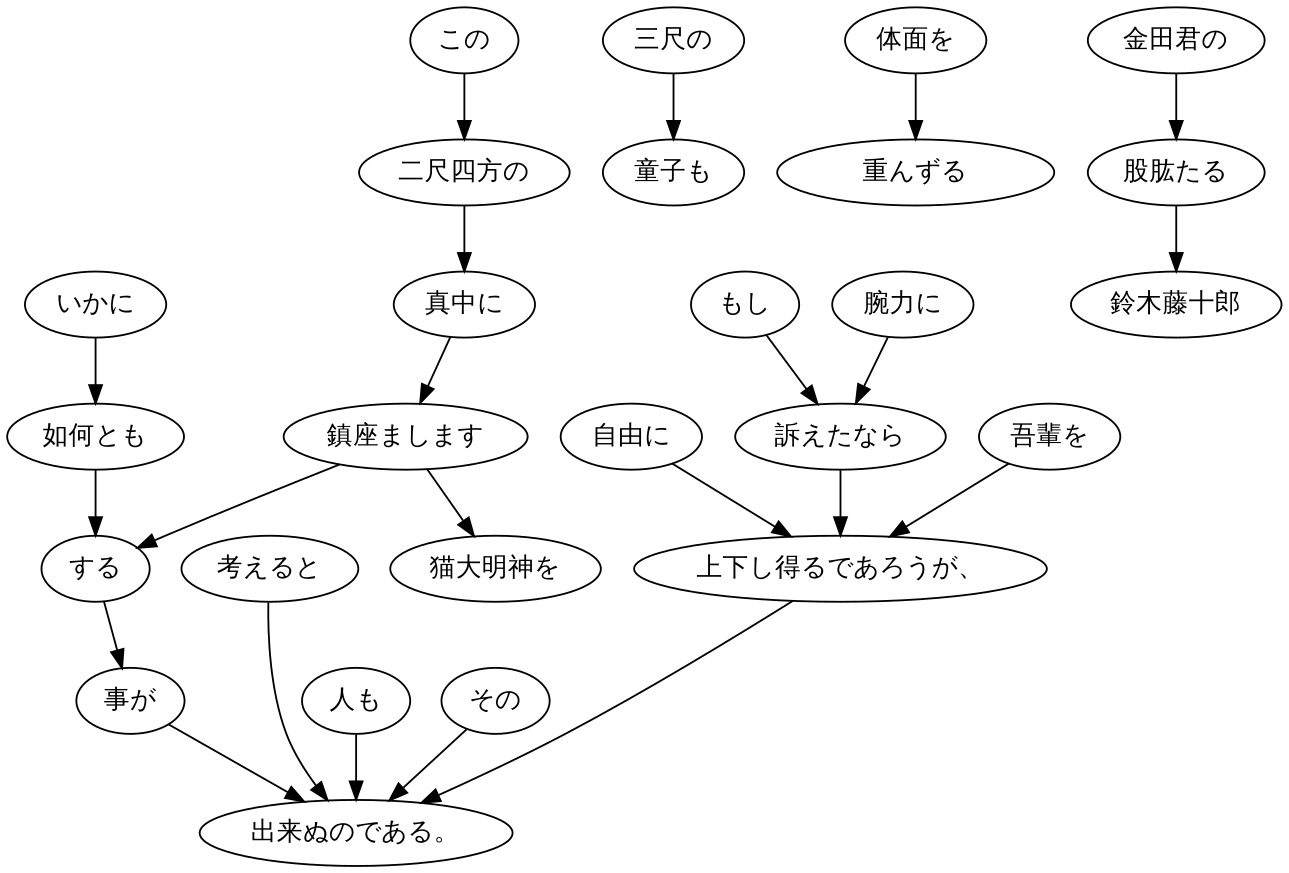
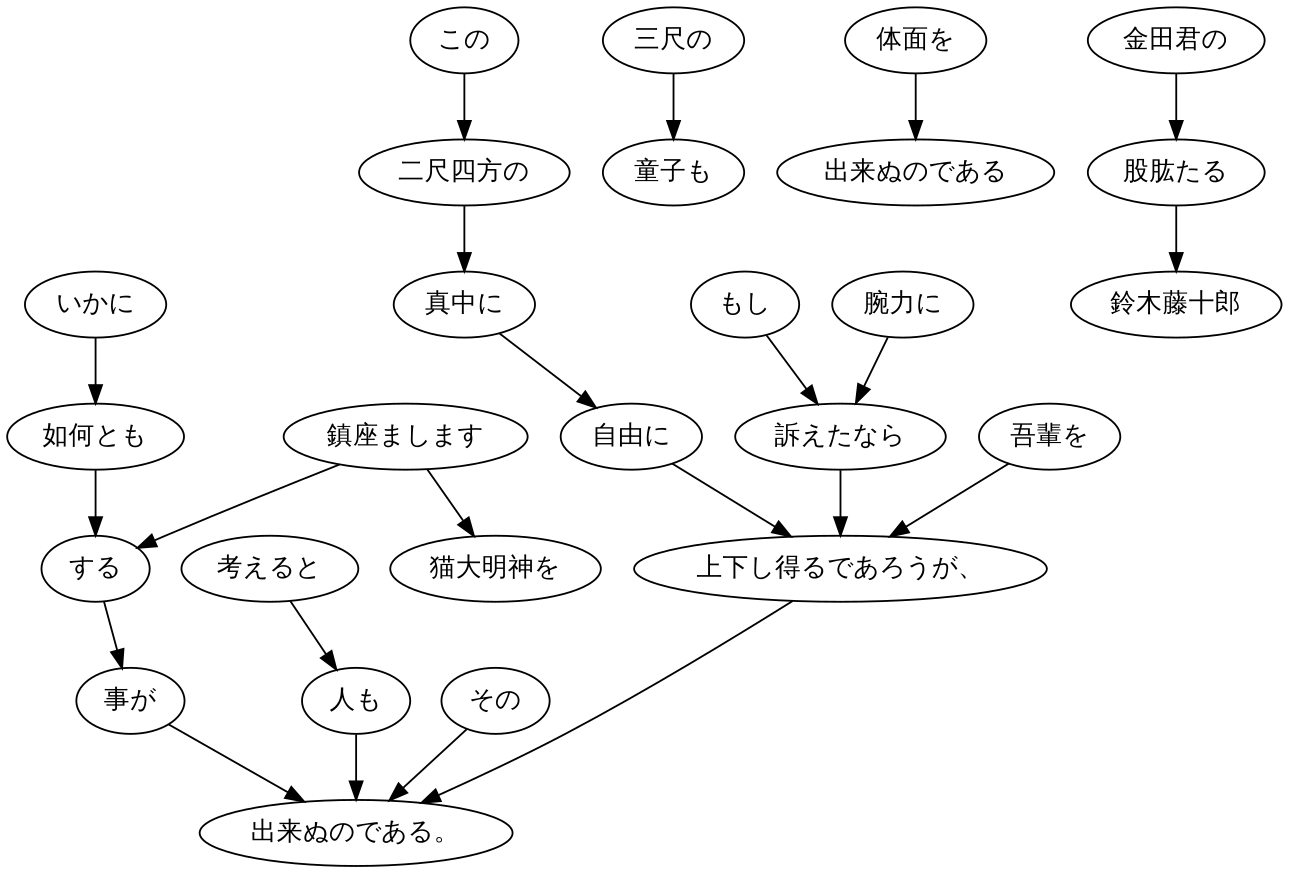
(916, 172) -> (916, 172)
(439, 362) -> (540, 365)
(276, 699) -> (308, 628)
